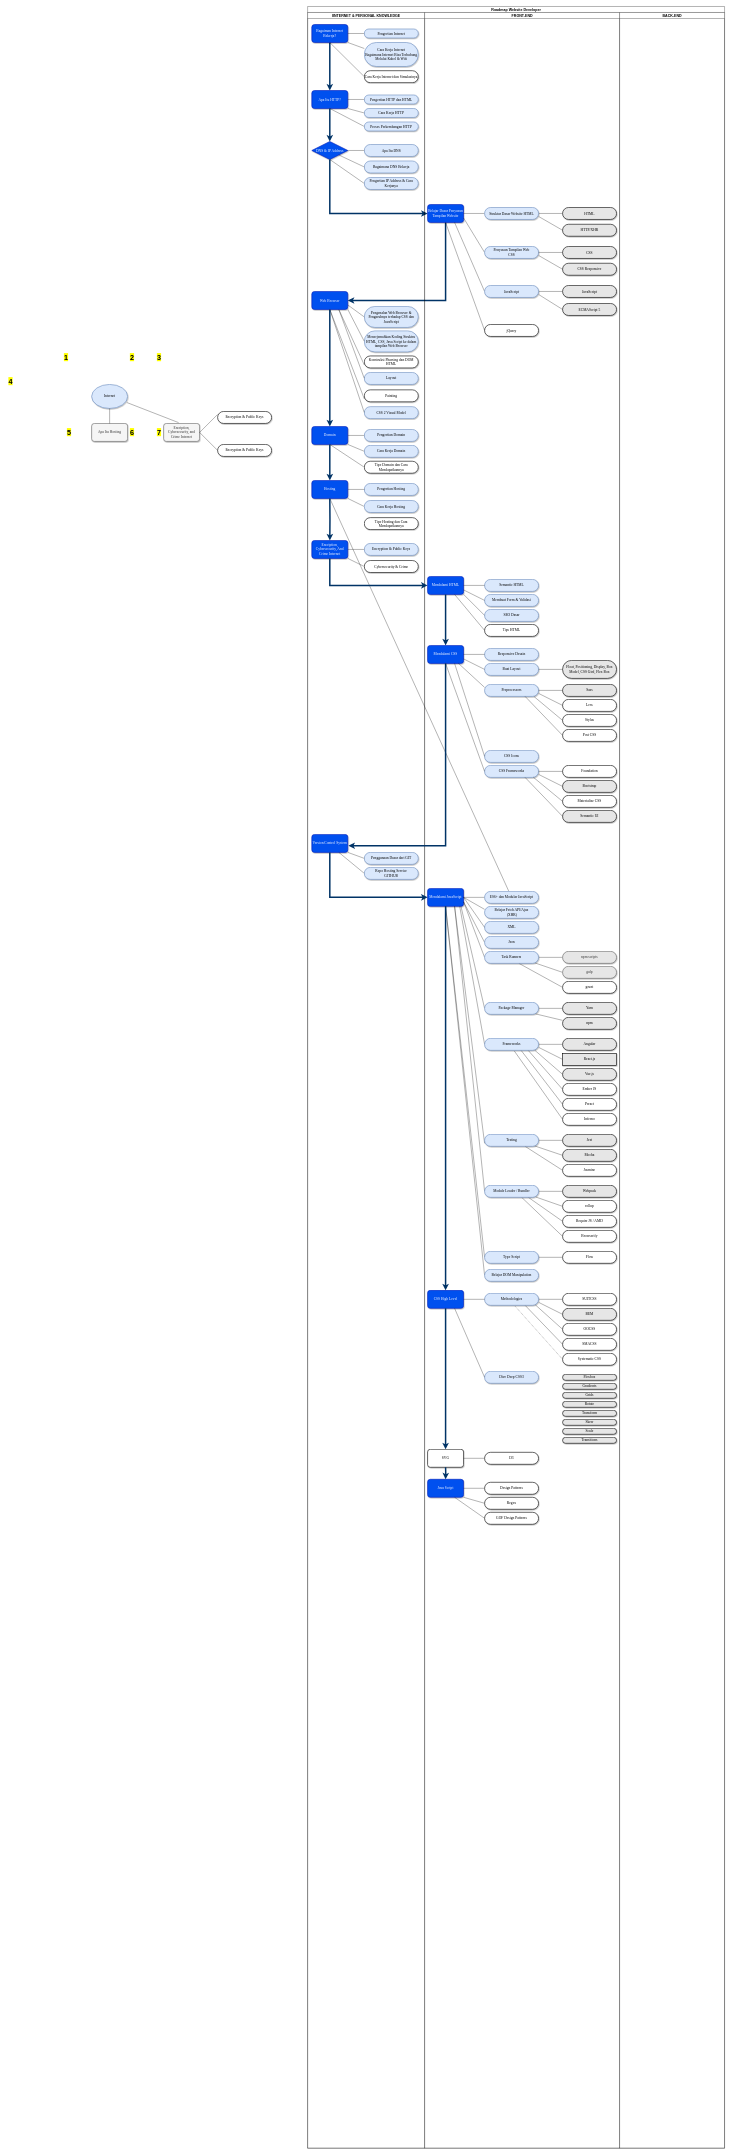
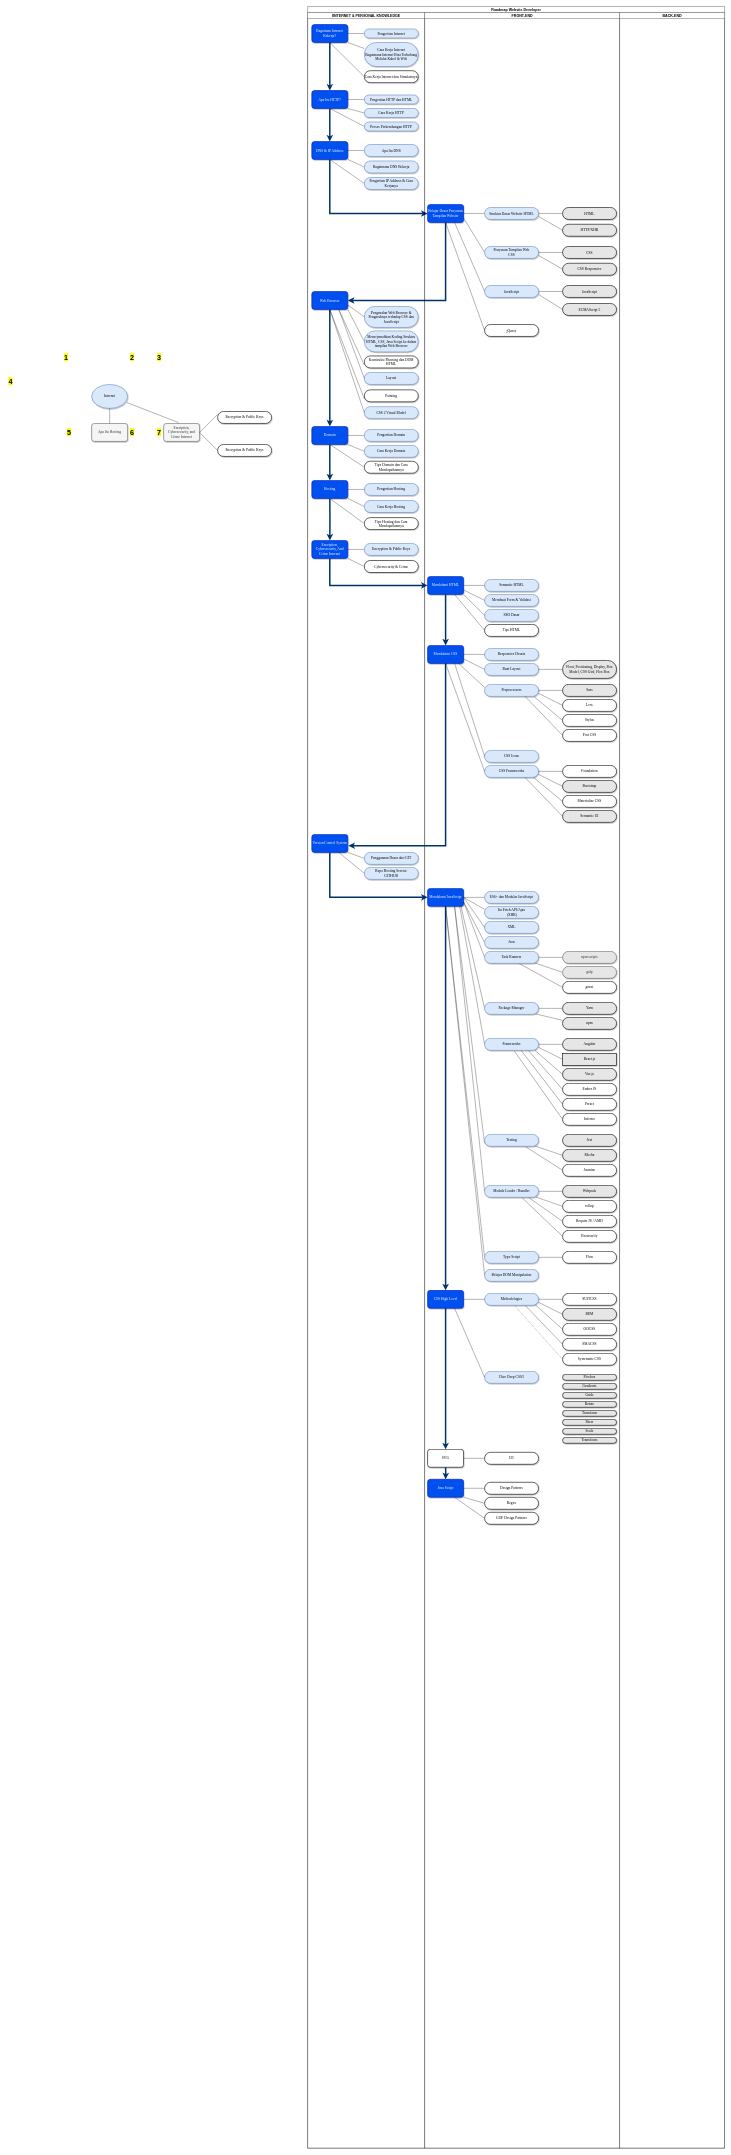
(330, 150) -> (330, 150)
(376, 600) -> (347, 511)
(512, 912) -> (512, 912)
(551, 1140) -> none
